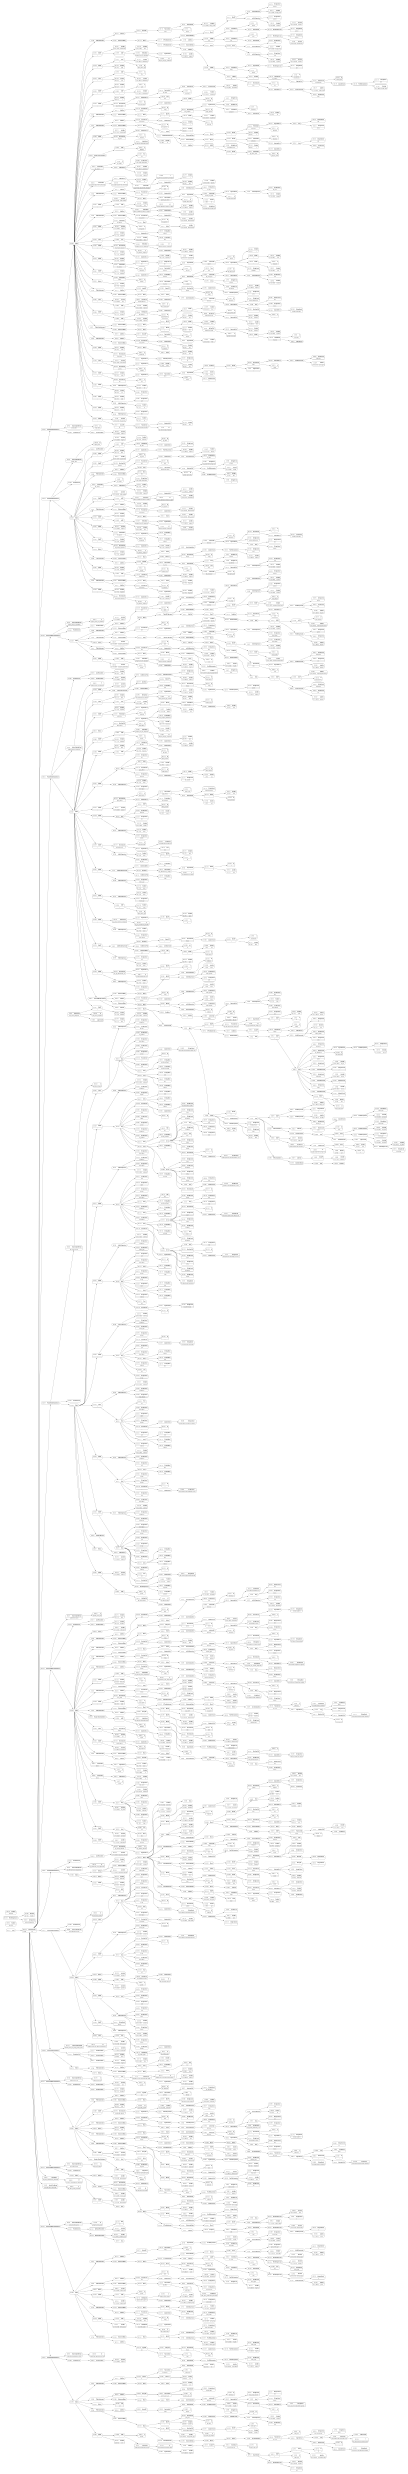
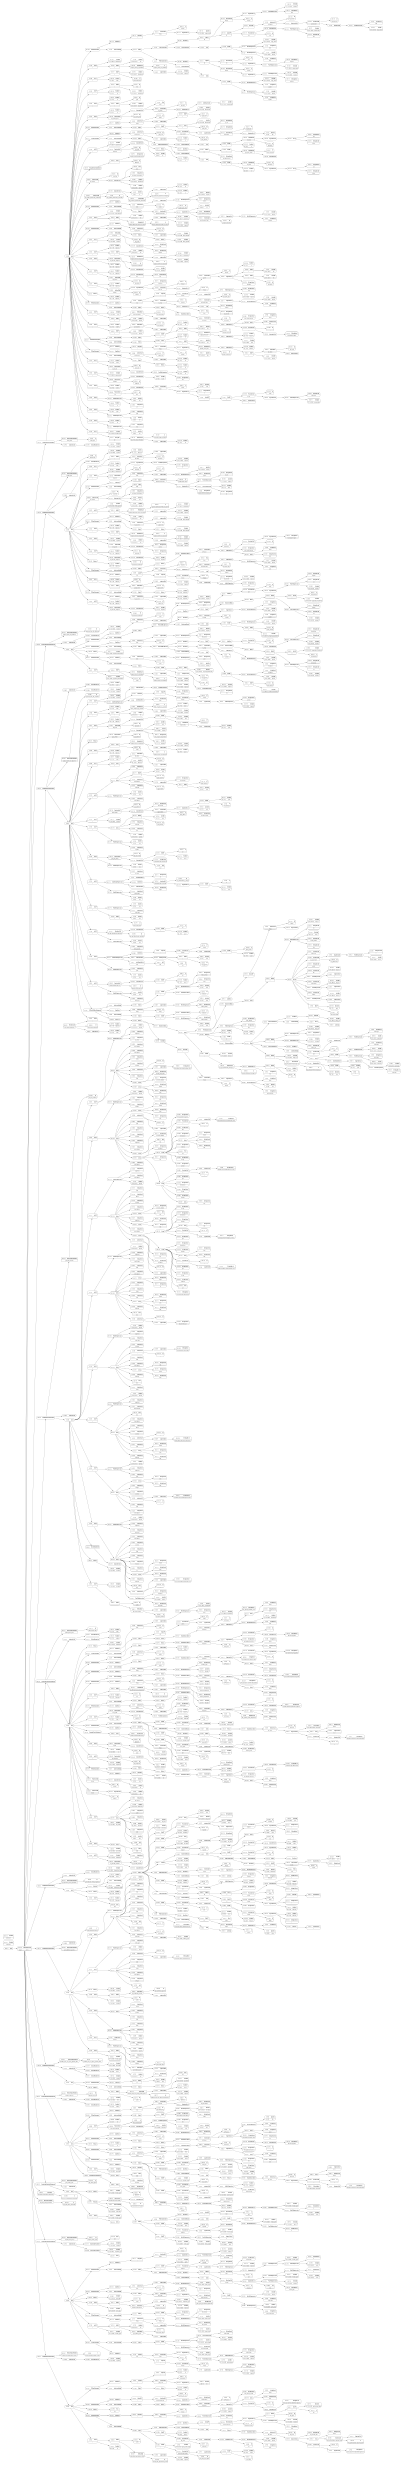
none -> (160, 1689)
(275, 1799) -> none
